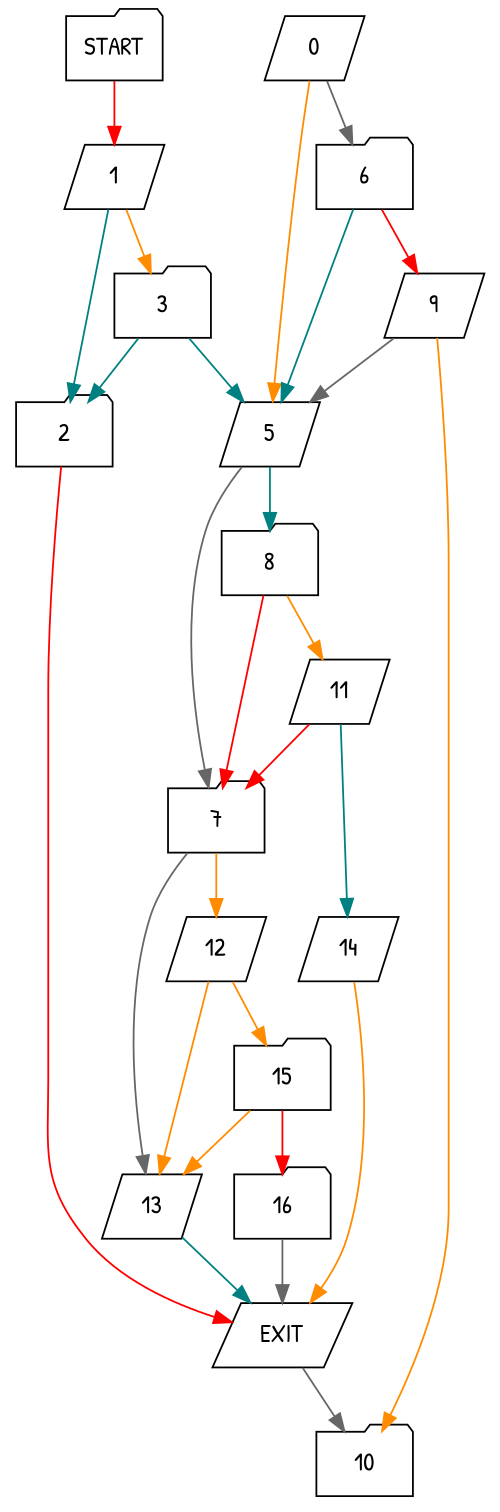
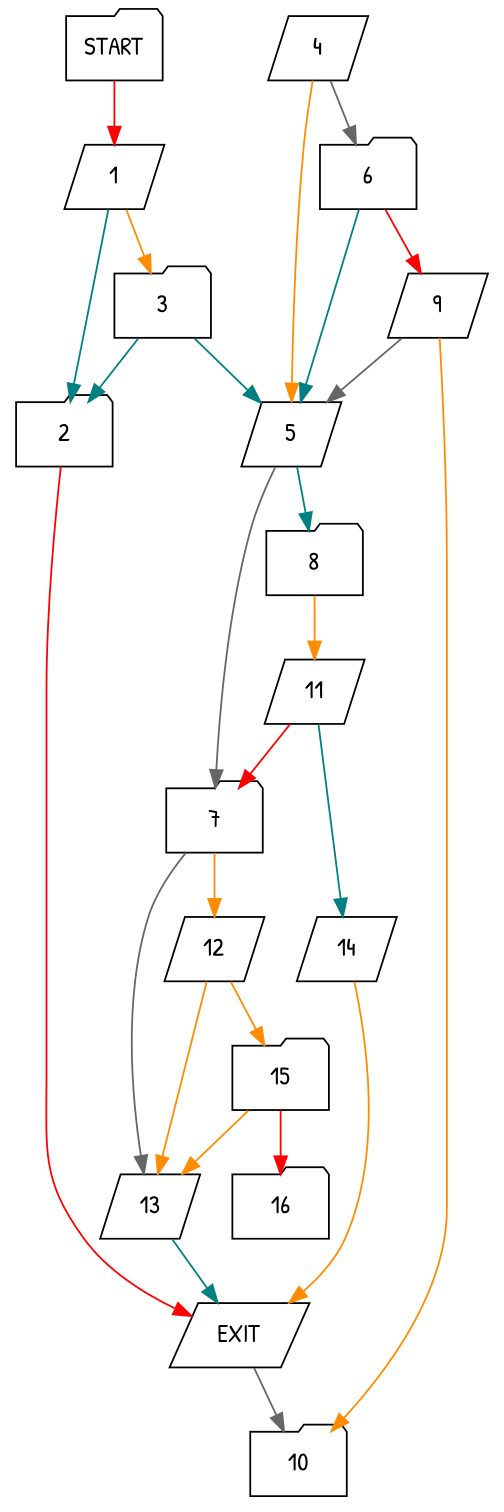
(315, 48) -> (318, 48)
(245, 683) -> none
(282, 1262) -> none
